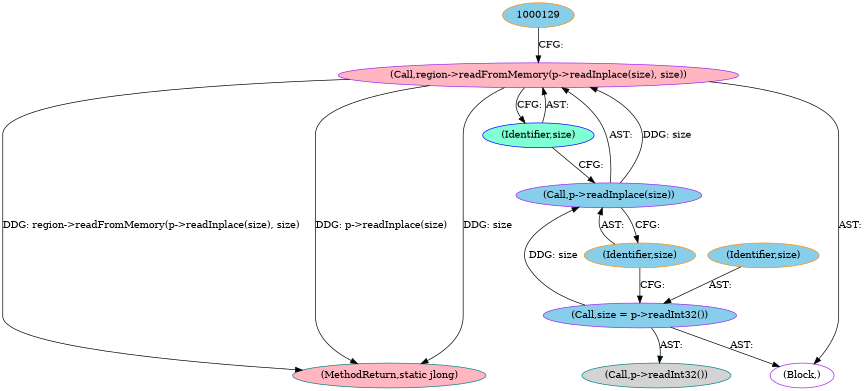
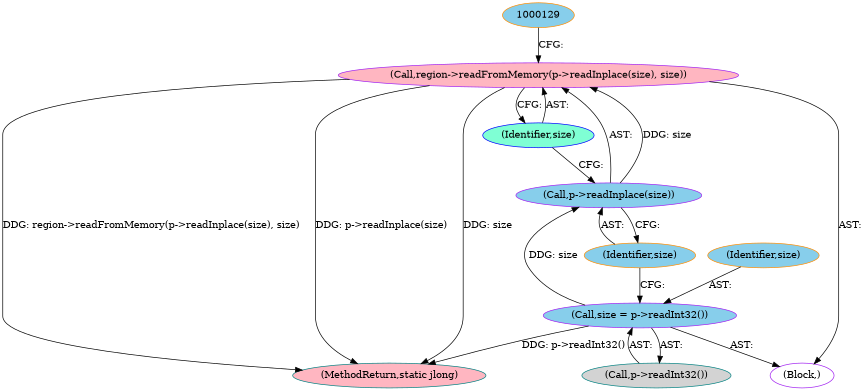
none -> (512, 343)
none -> (629, 350)
